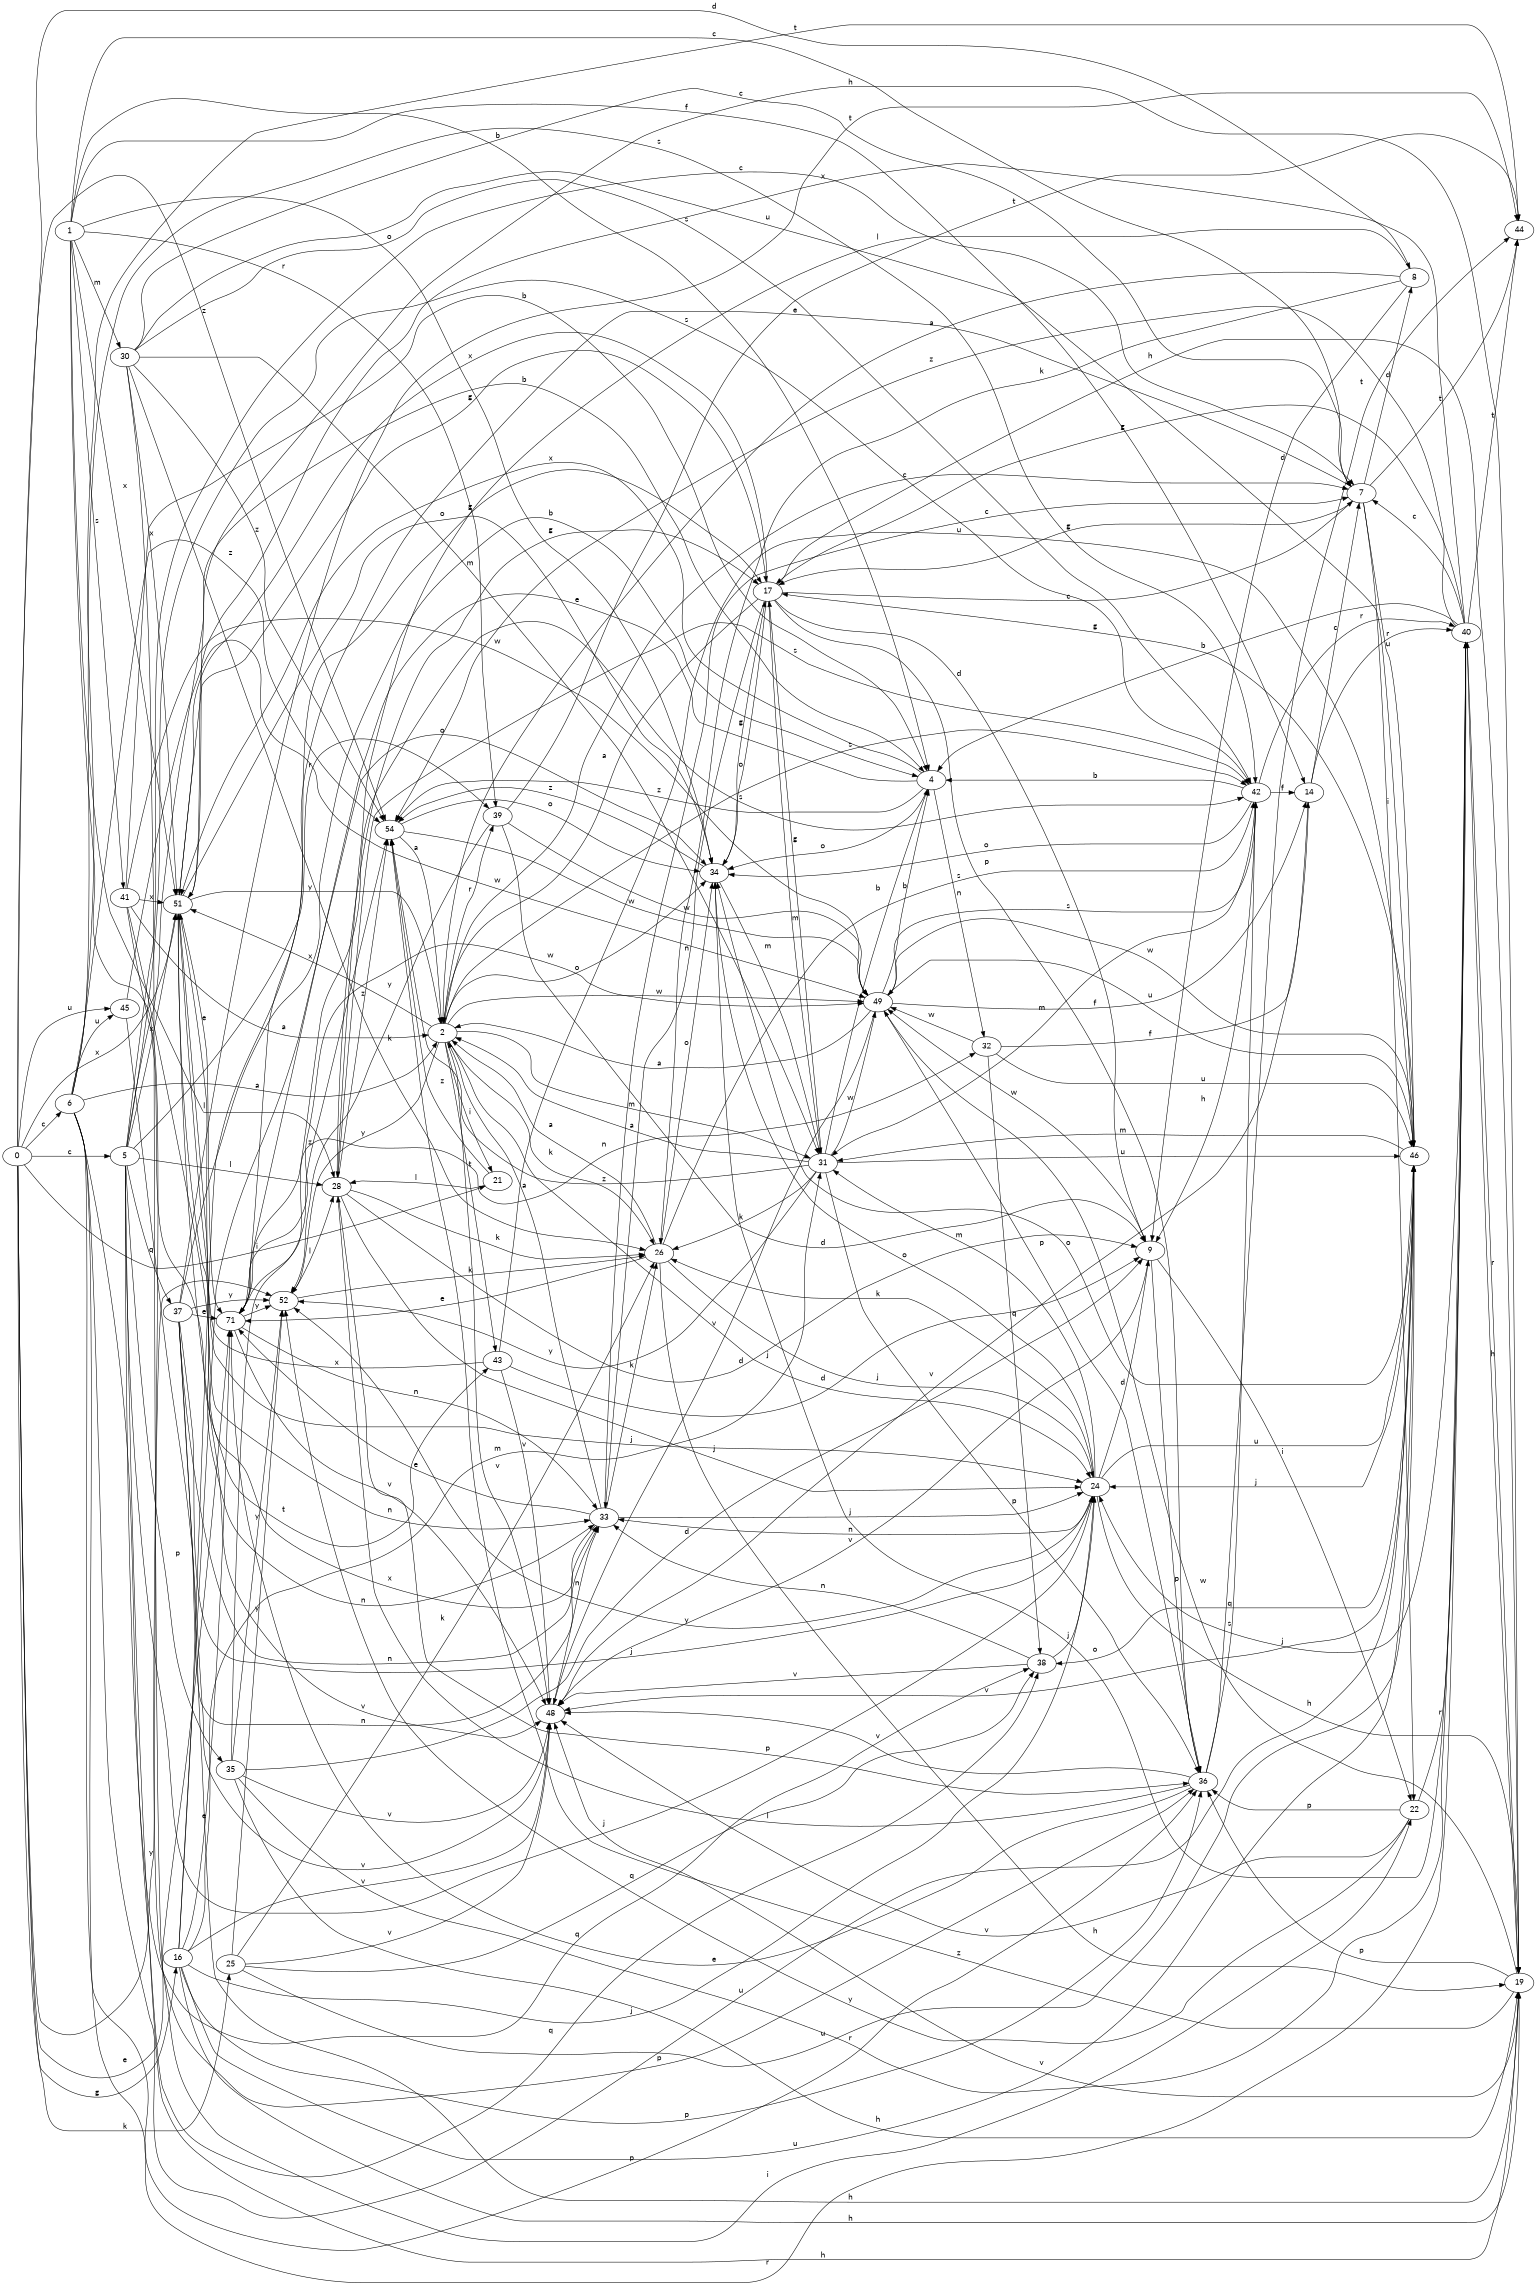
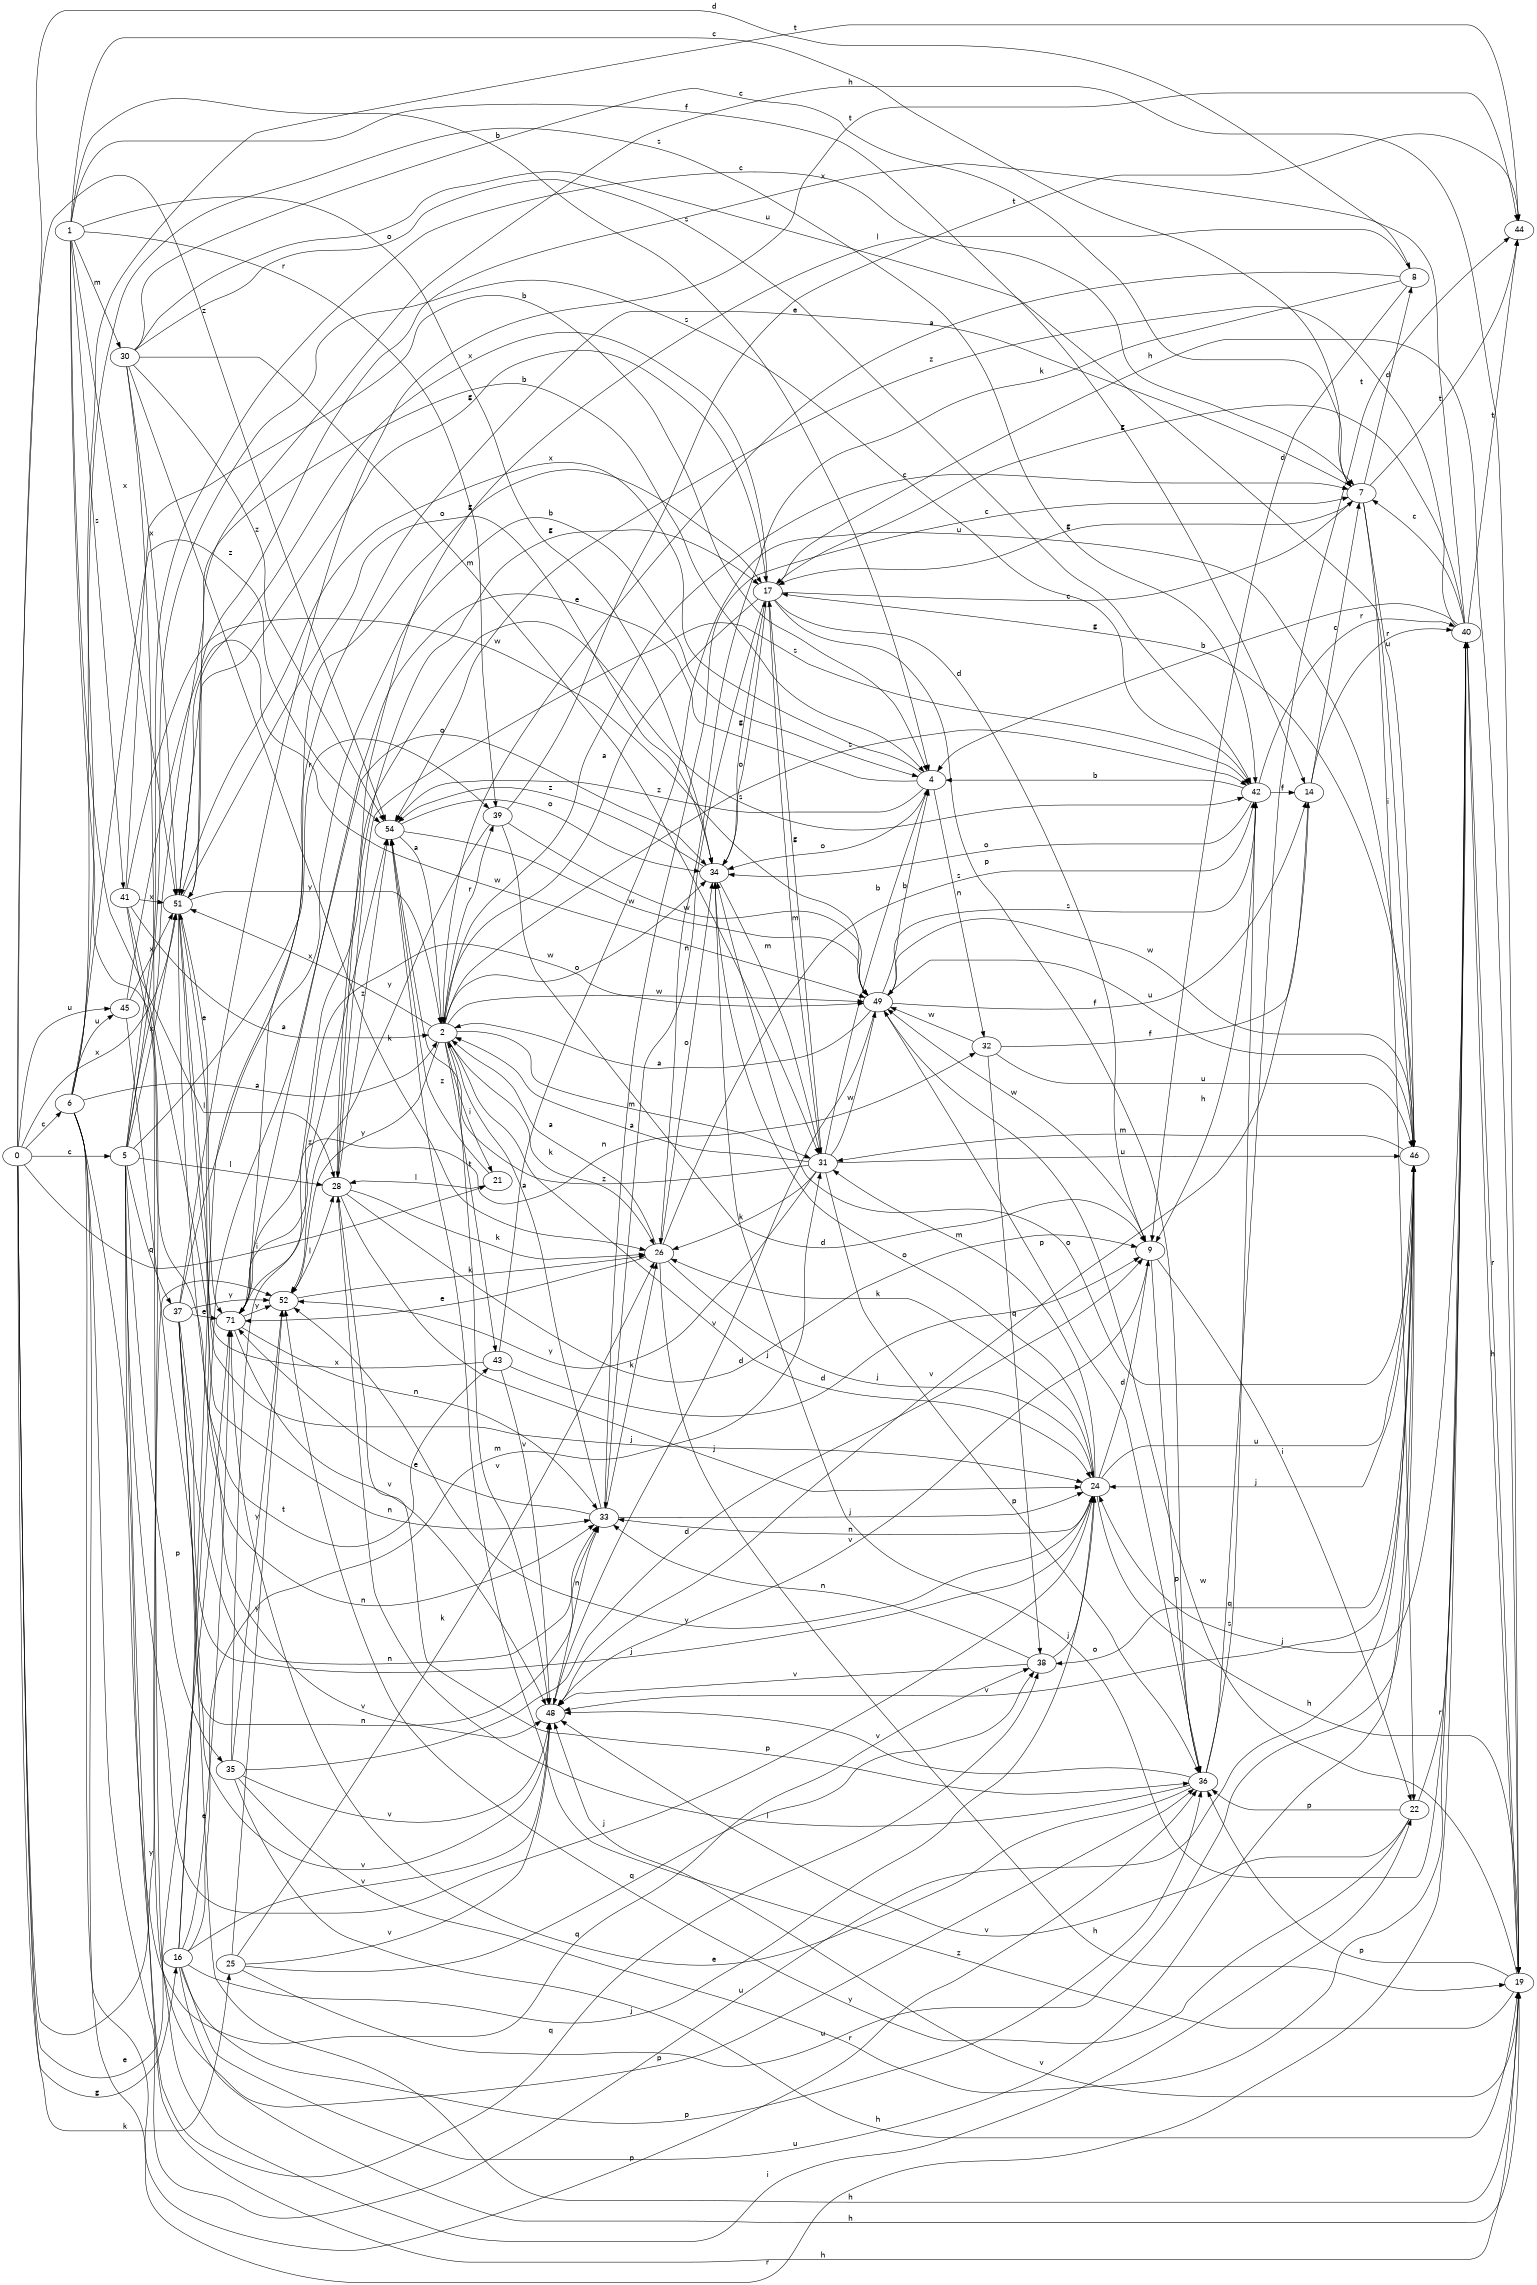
(1075, 992) -> none
(243, 1467) -> (146, 967)
